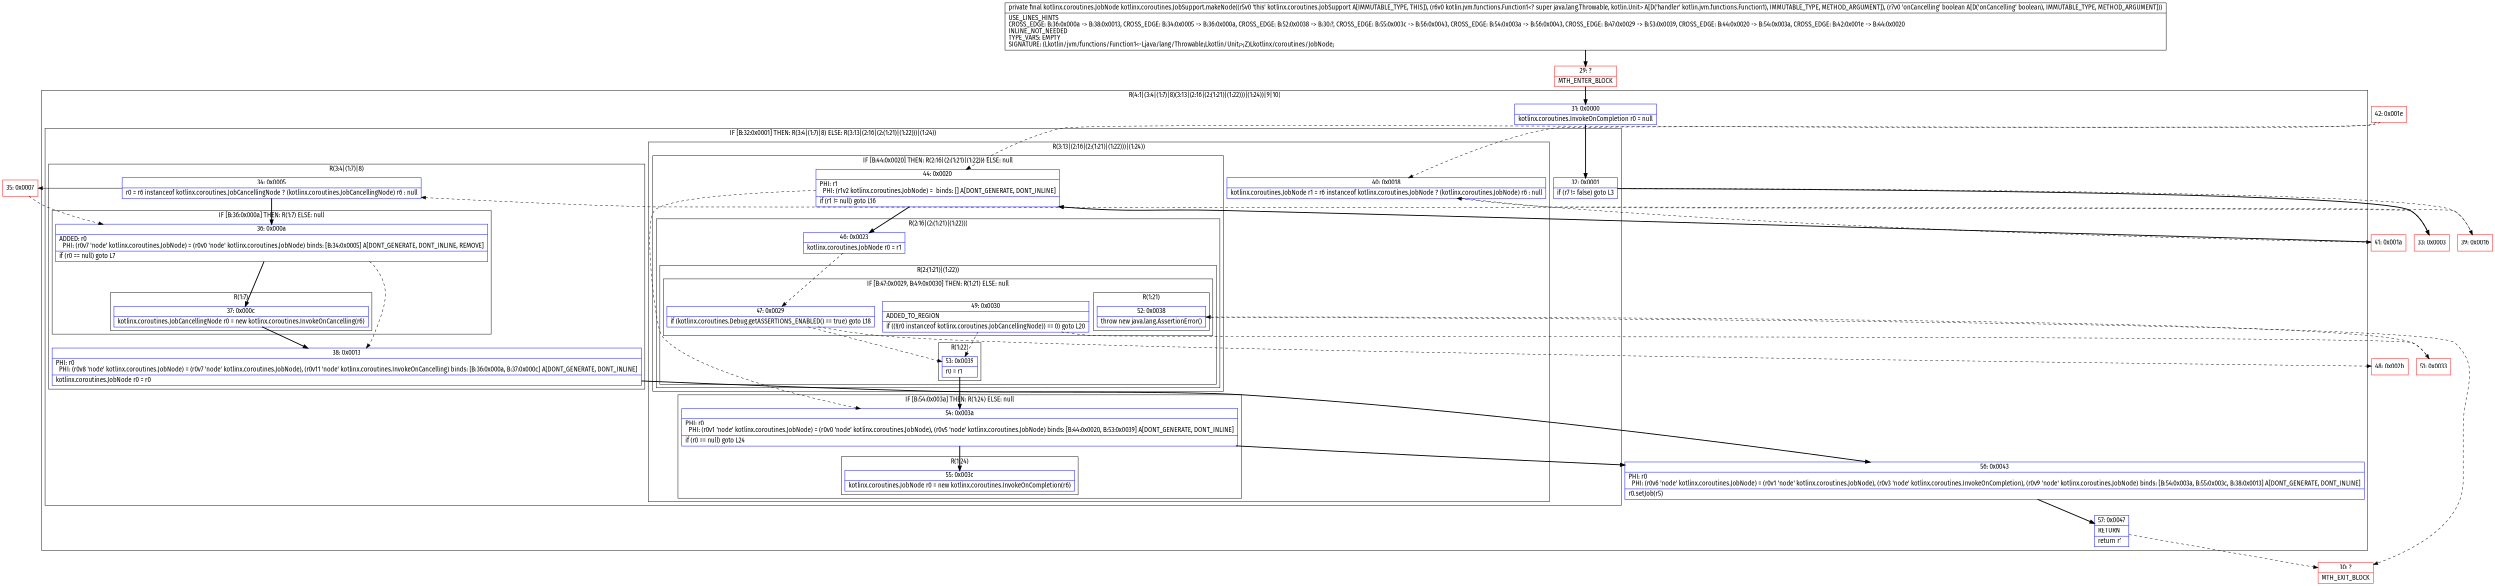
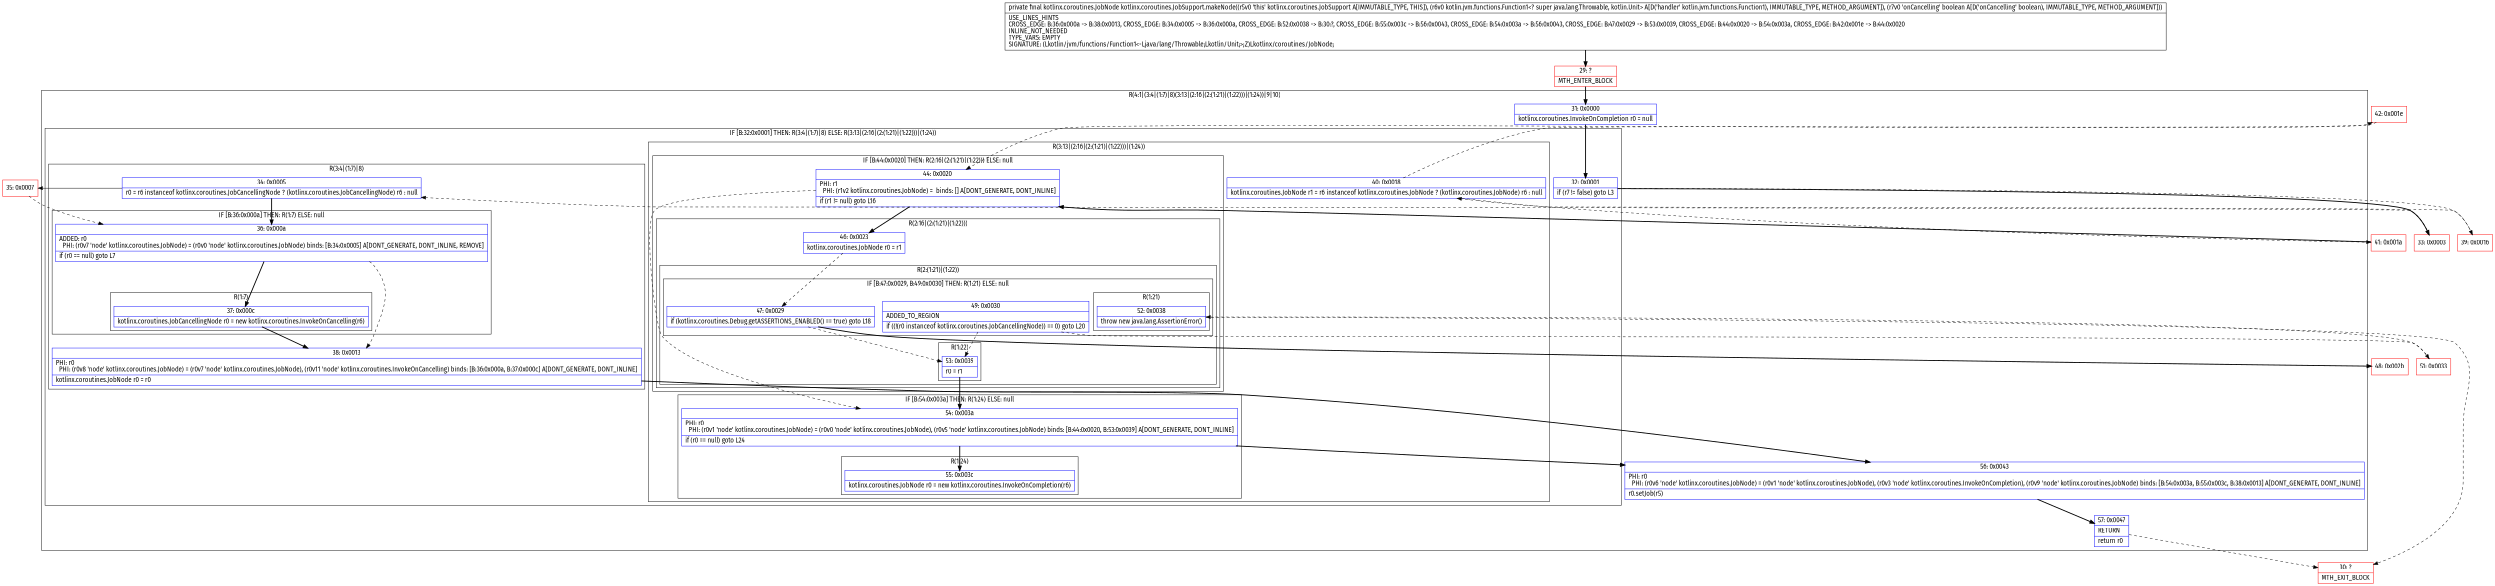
(1892, 127) -> (1881, 127)
(1592, 355) -> (1592, 355)
(2110, 541) -> (2111, 541)
